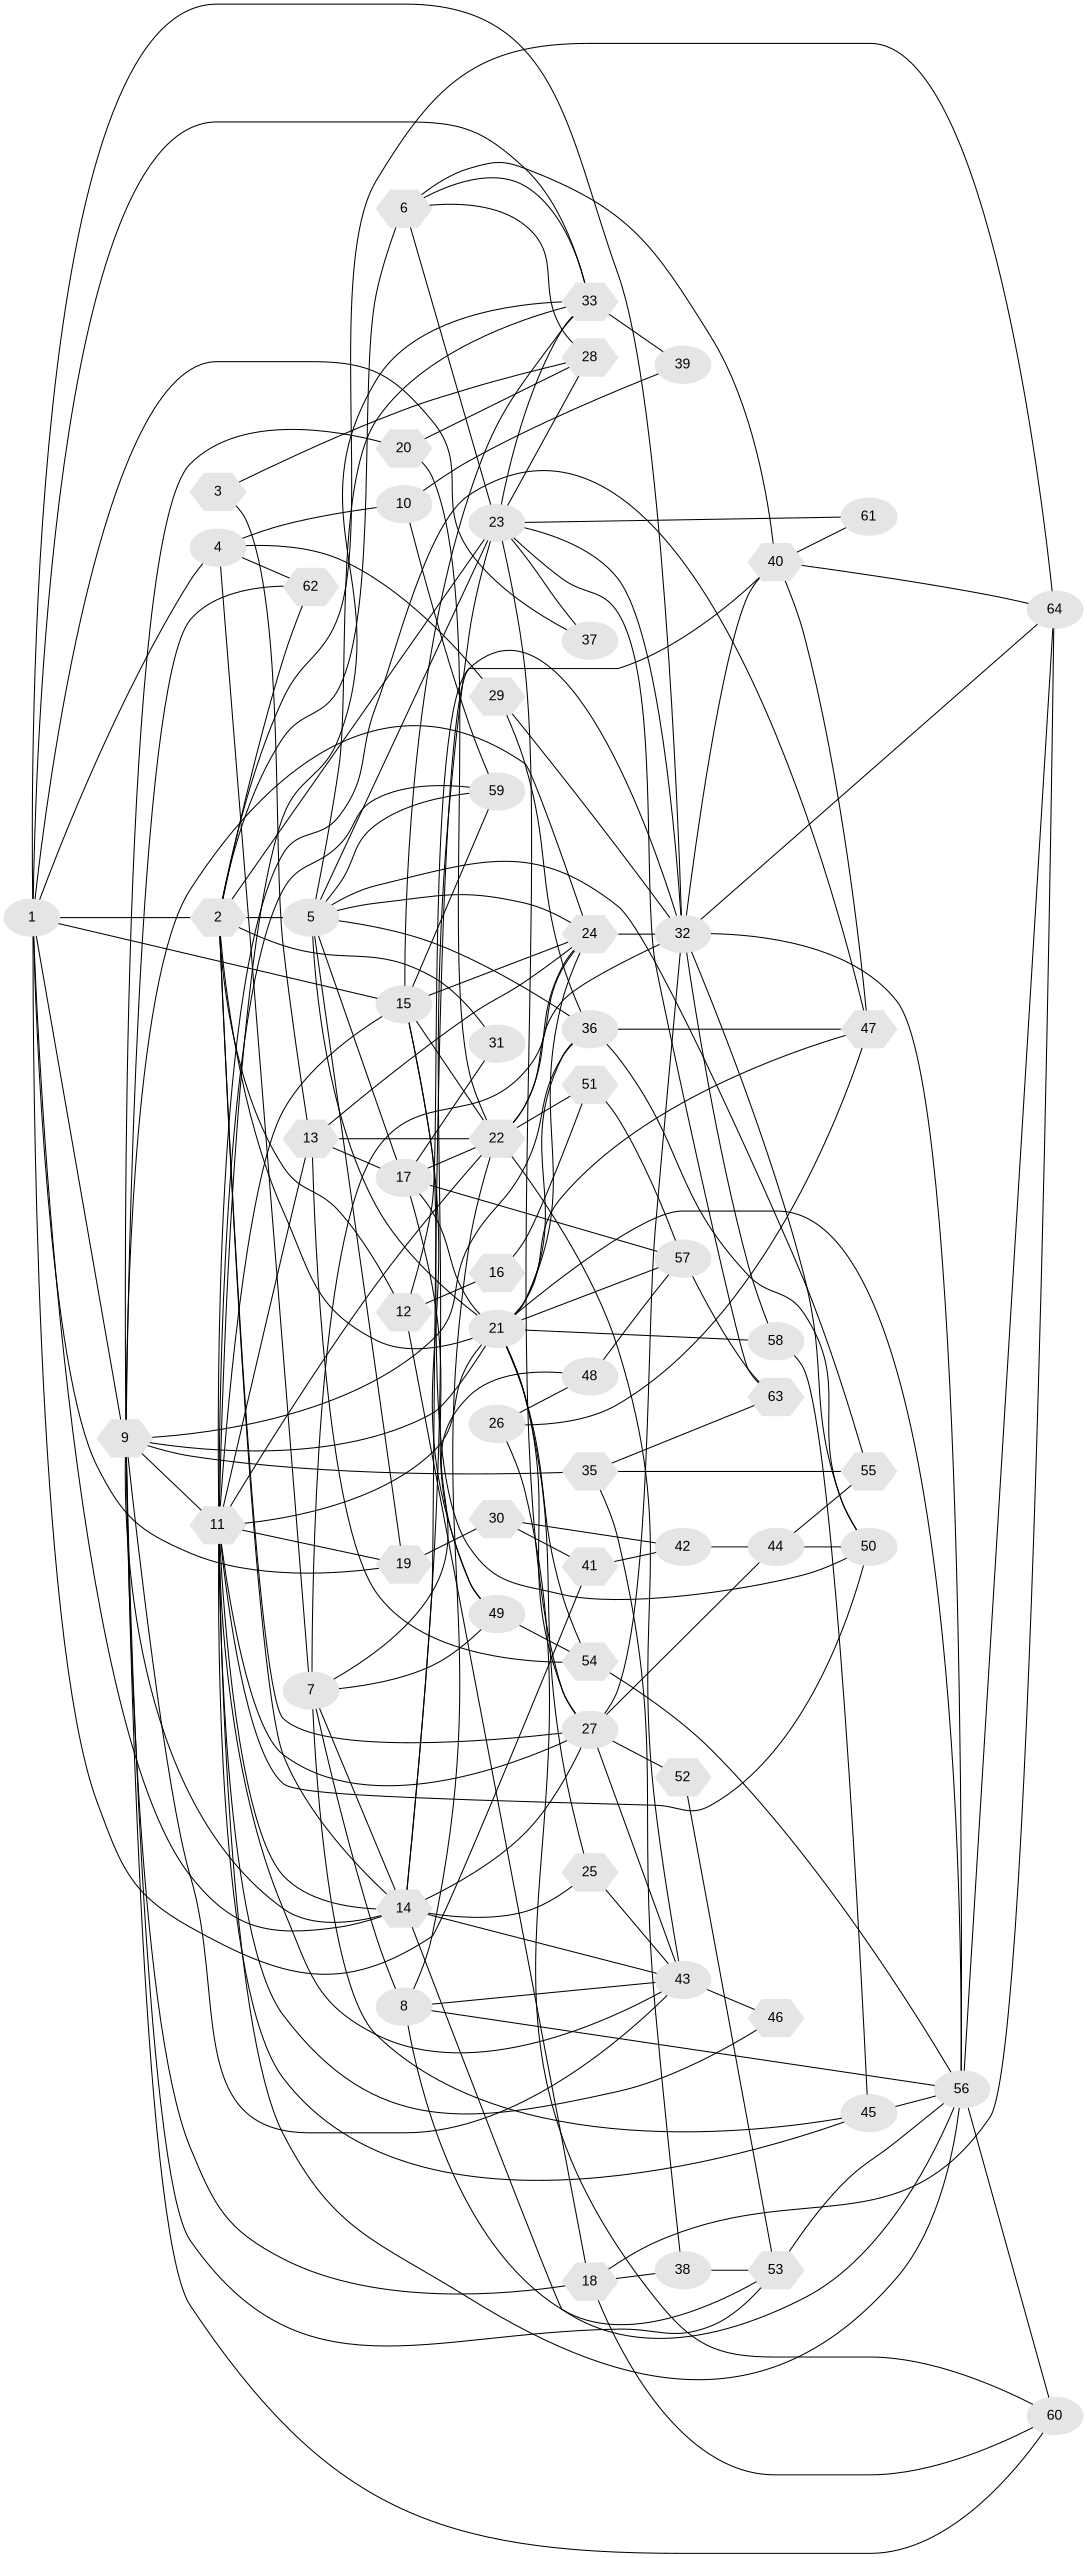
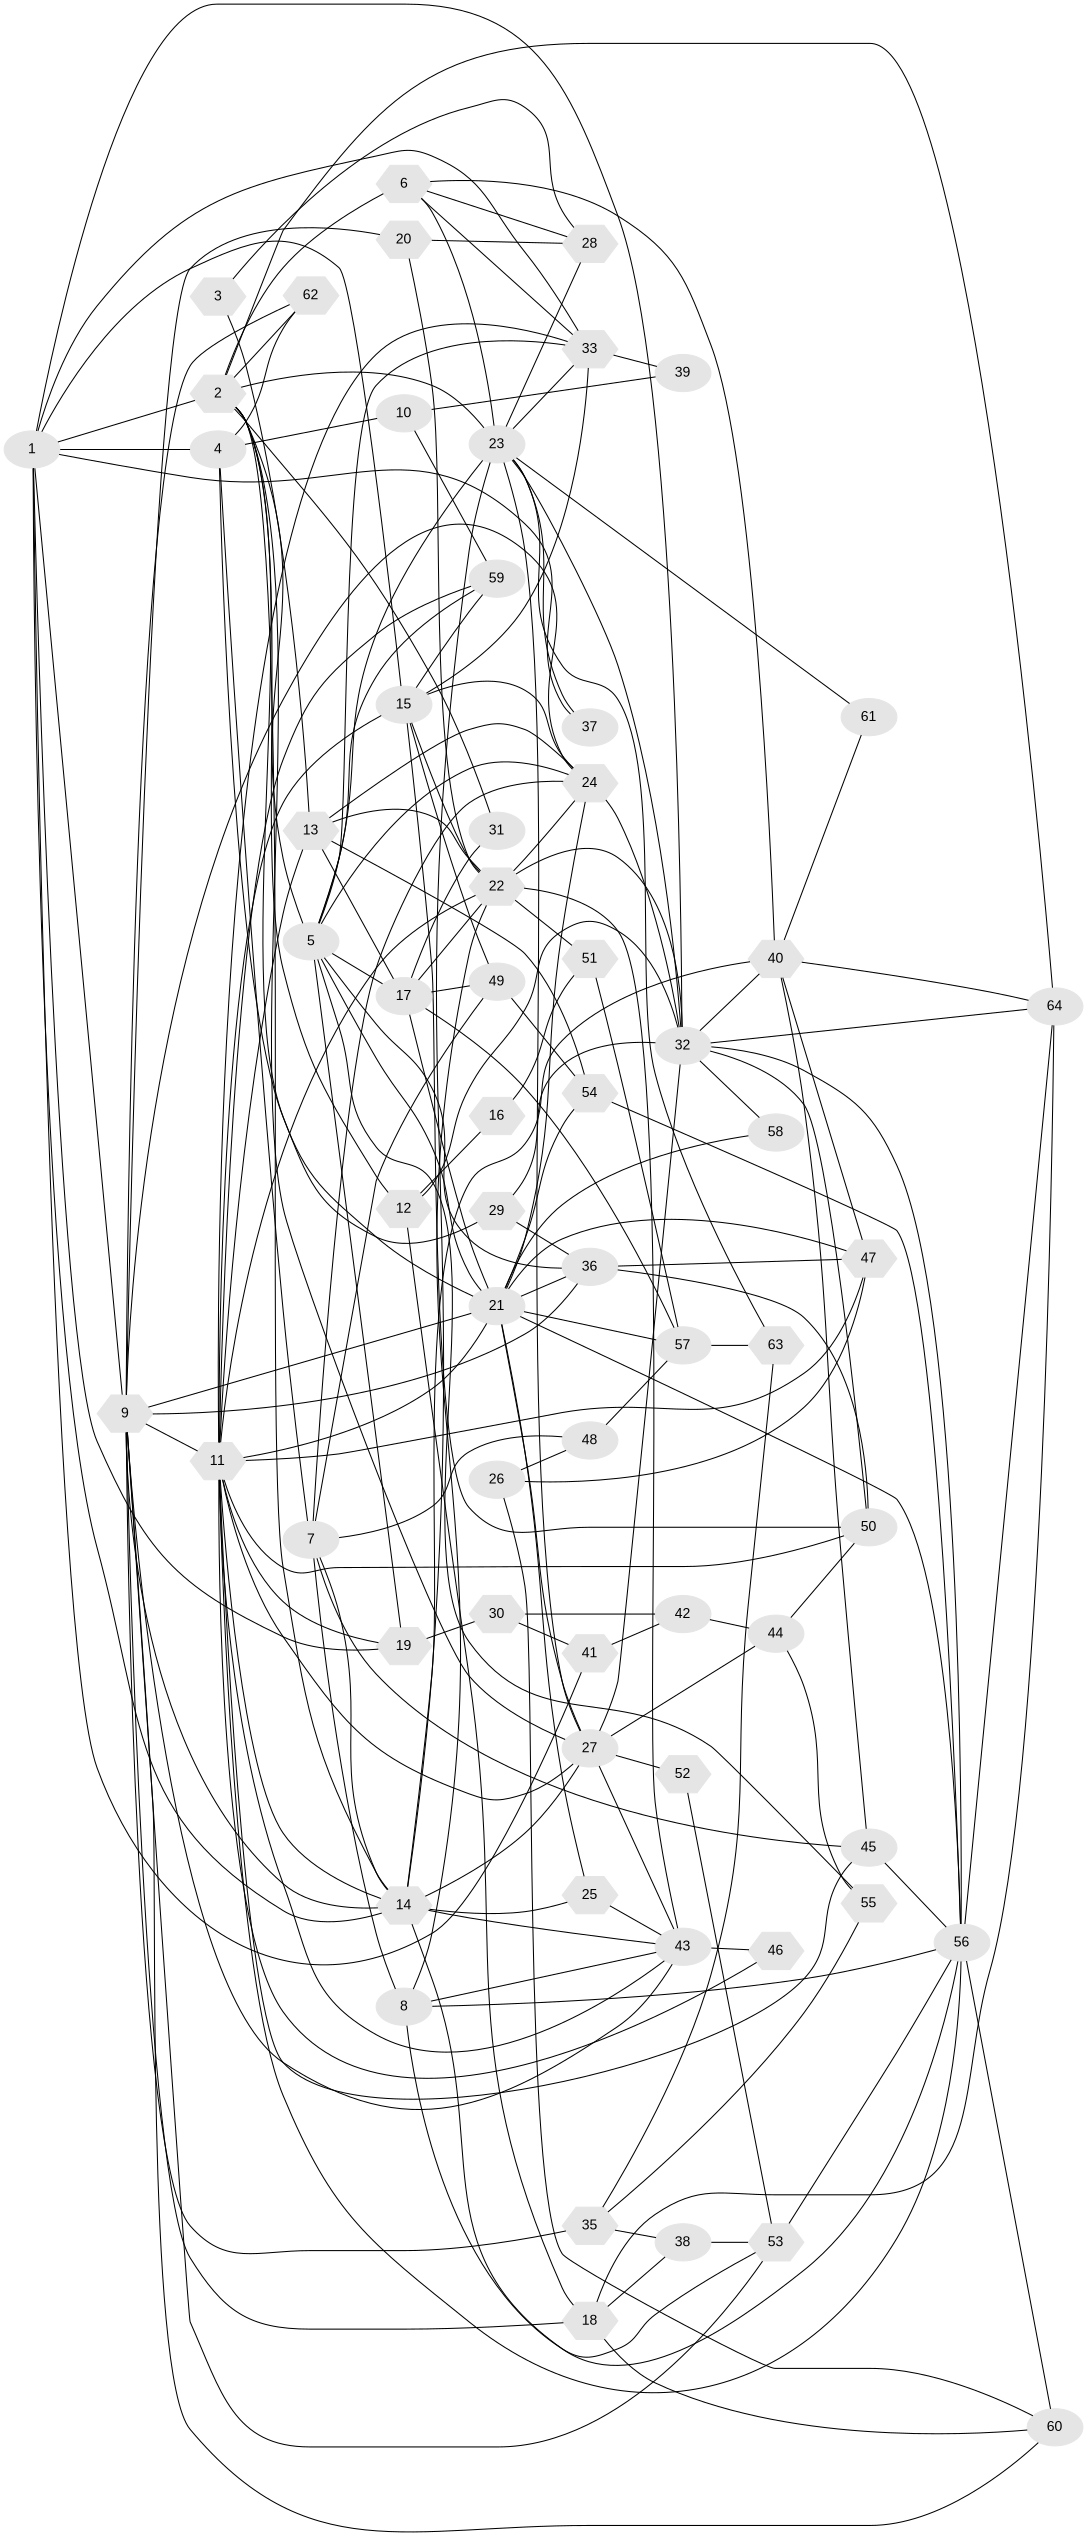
(846, 1722) -> (830, 1402)
